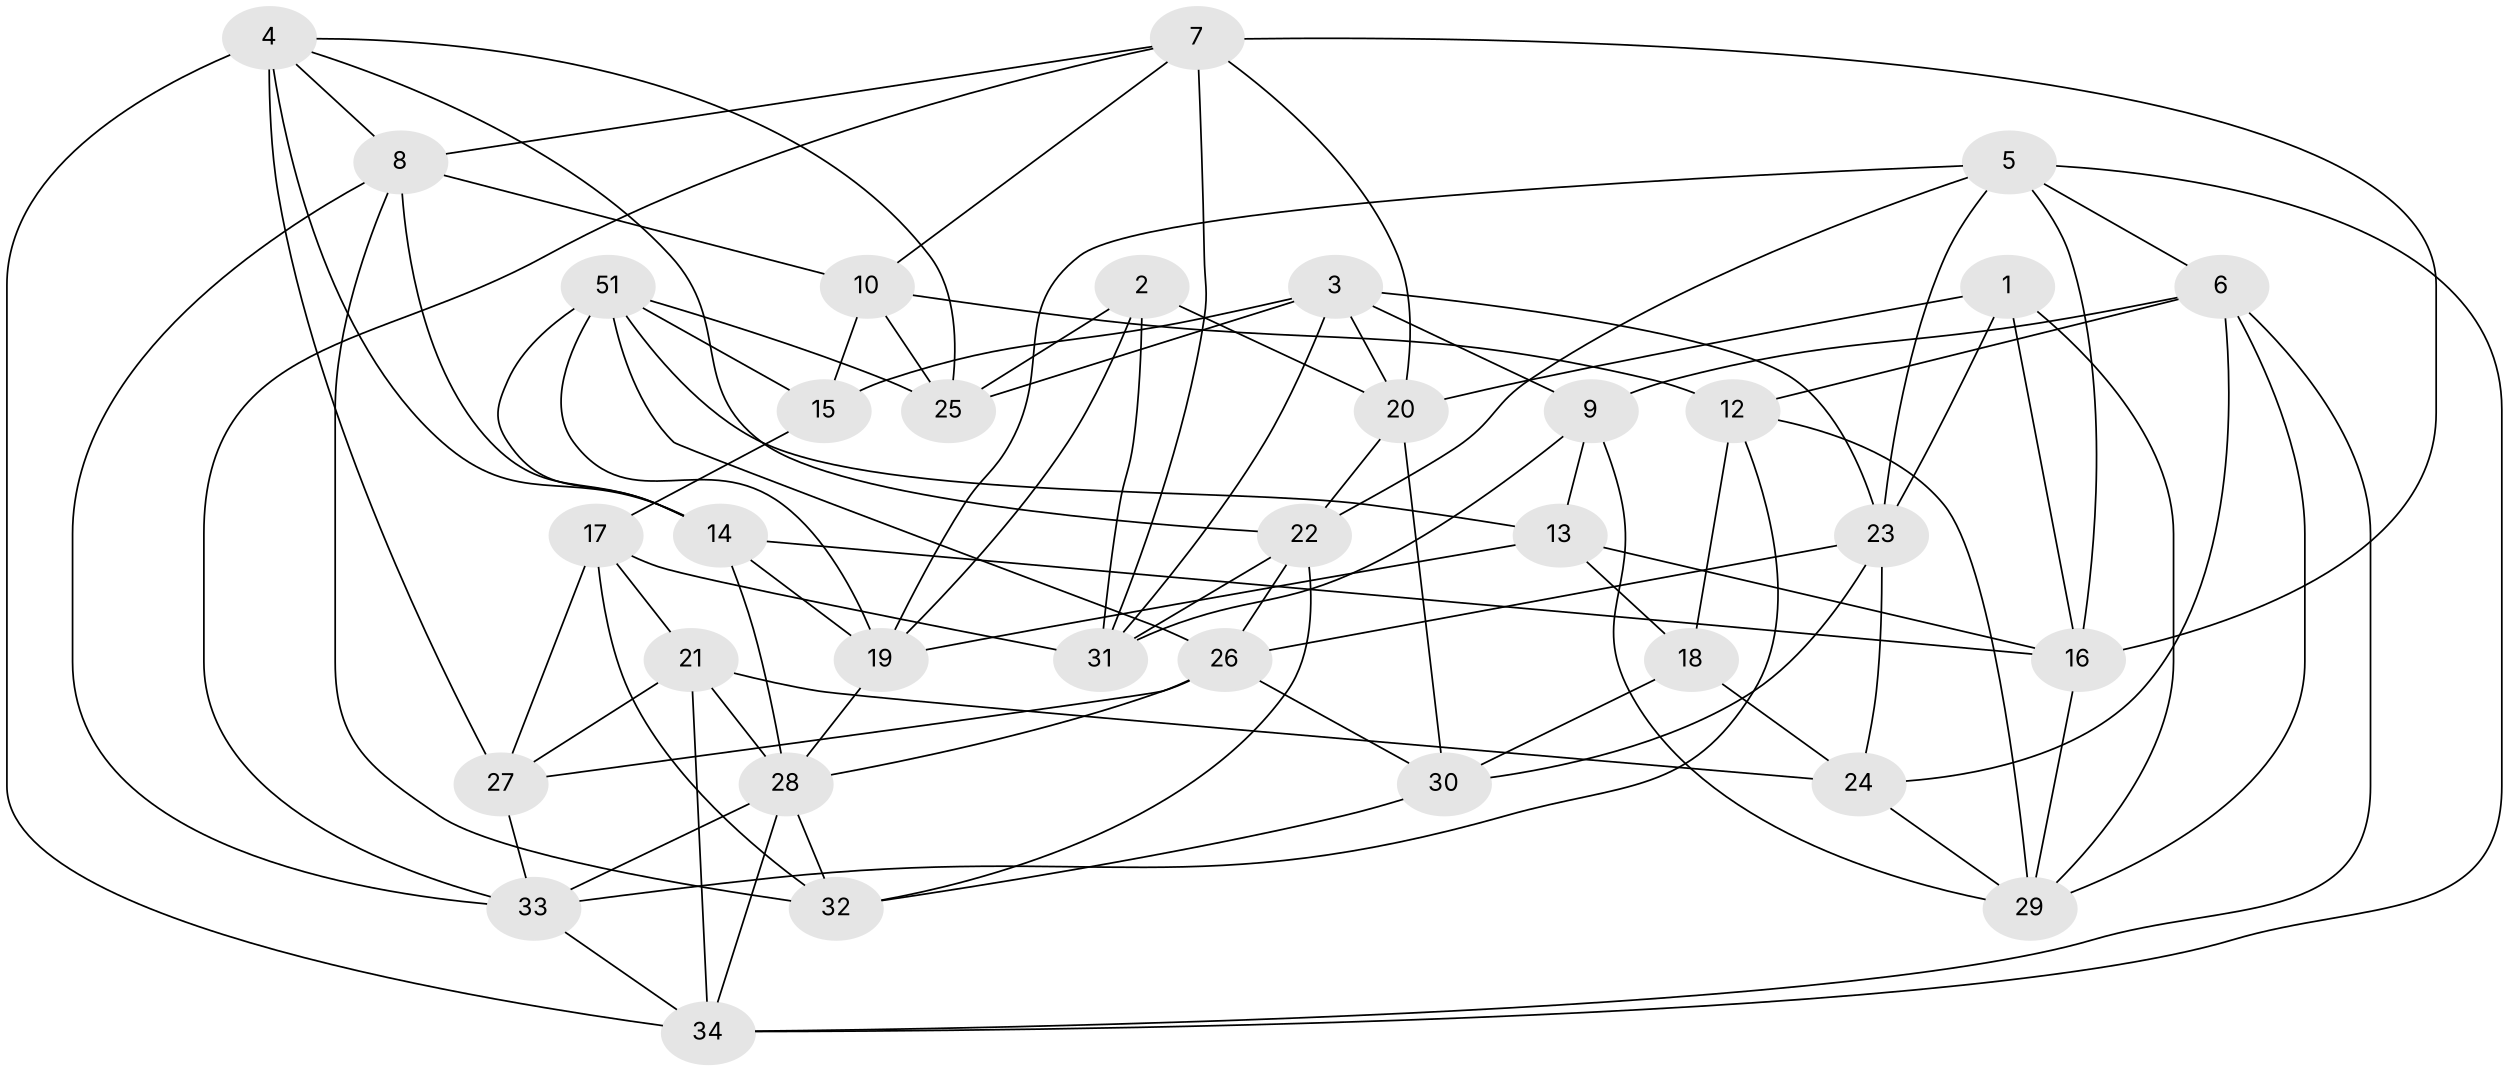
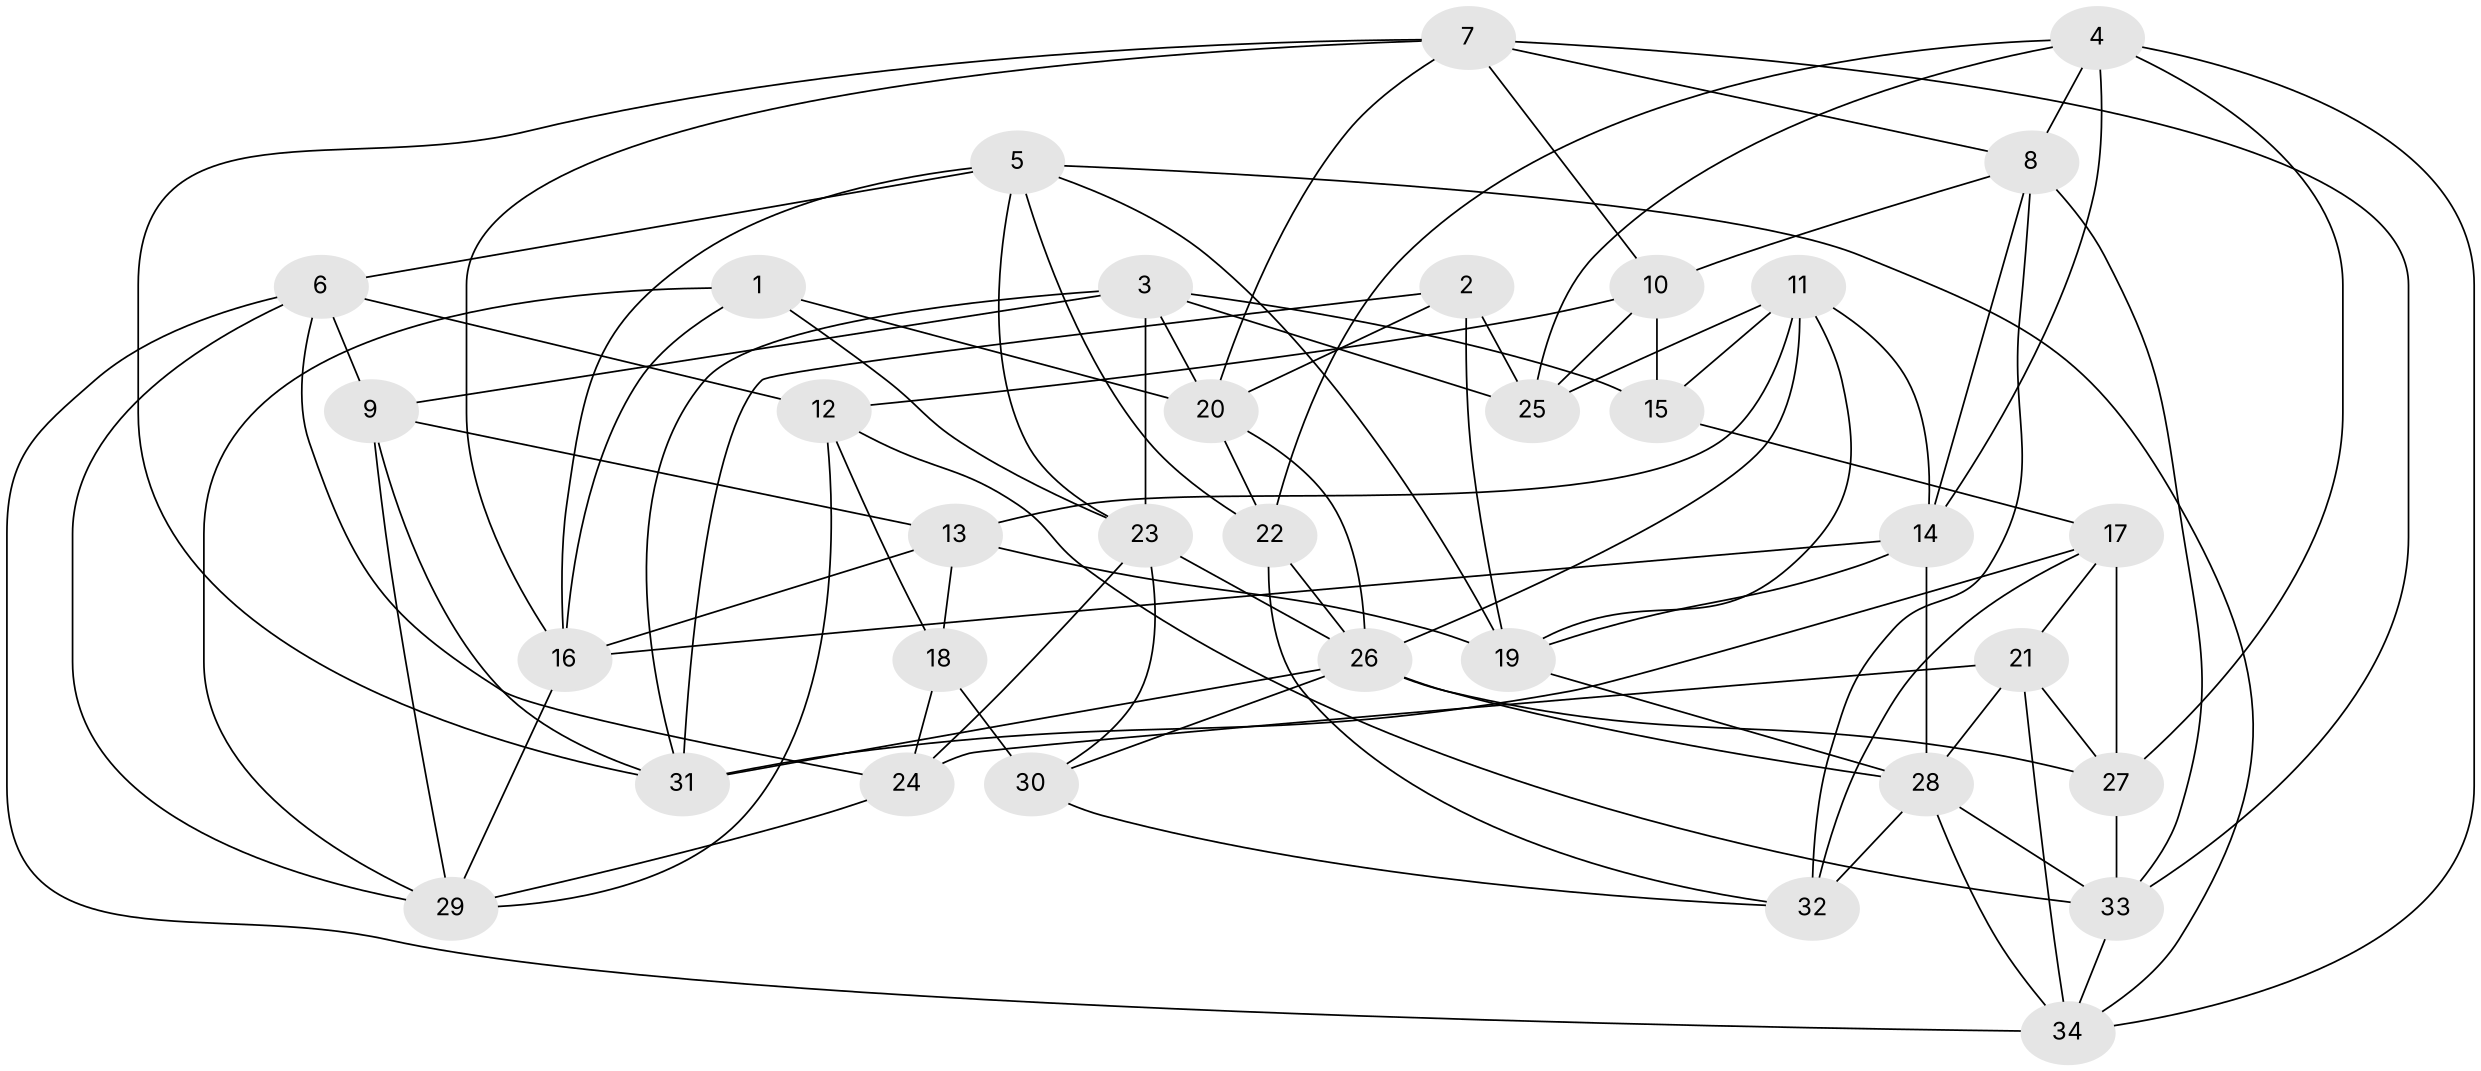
(608, 287) -> (1799, 287)
(1421, 582) -> (1336, 512)
(1203, 598) -> (1024, 722)
